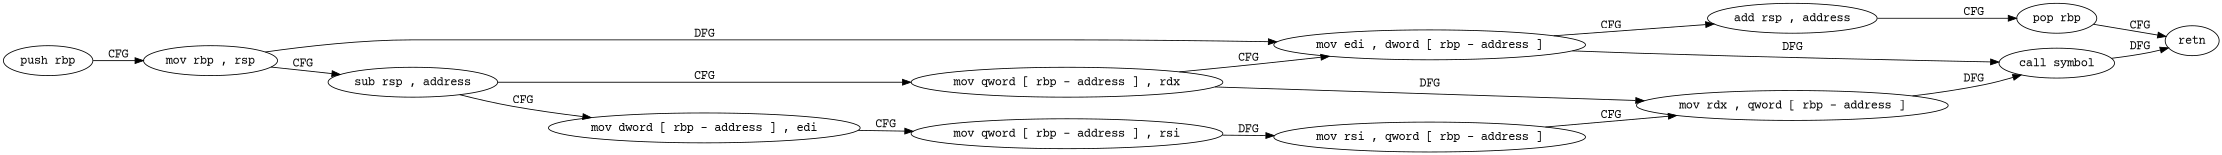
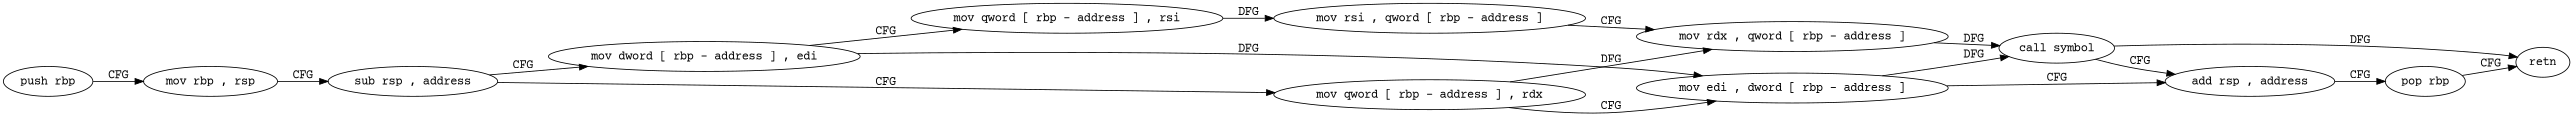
(767, 40) -> (1276, 55)
none -> (2131, 68)
